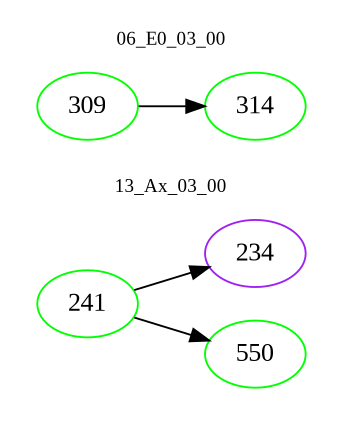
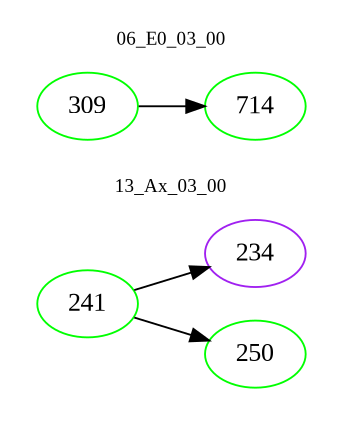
(255, 106) -> (255, 106)
(255, 354) -> (255, 354)
